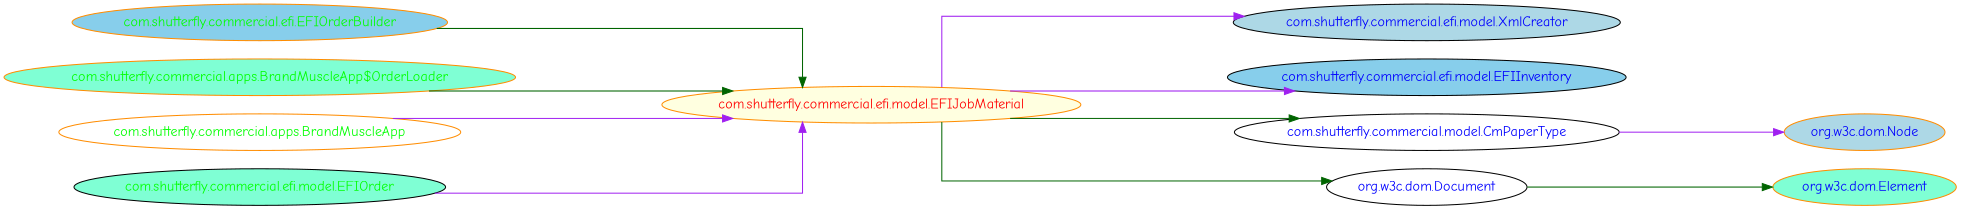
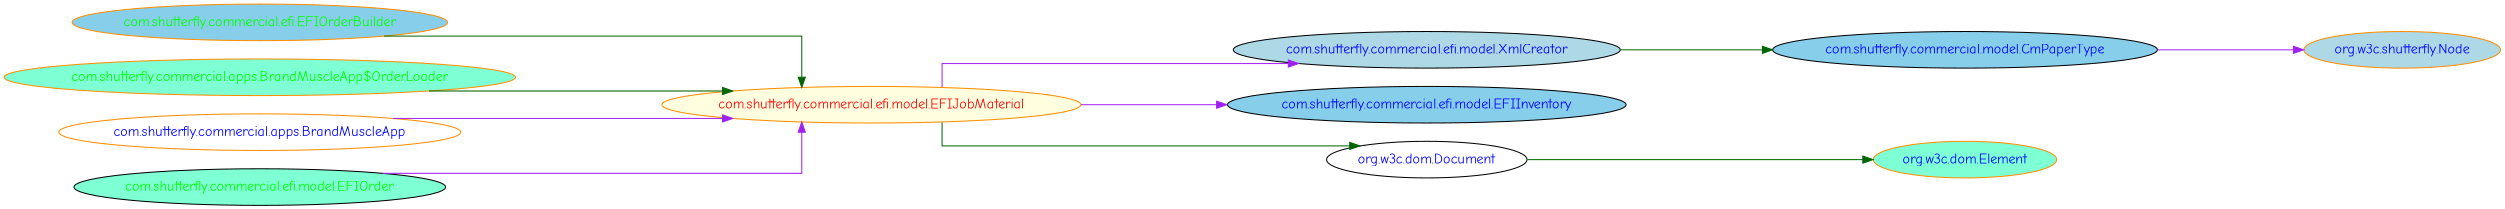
(1150, 118) -> (1692, 50)
(260, 132) -> (260, 132)
(1427, 132) -> (1965, 50)
(1865, 132) -> (2402, 50)
